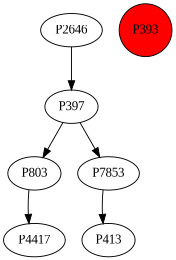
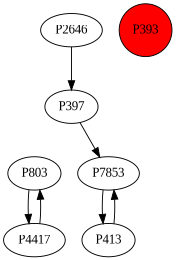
(55, 136) -> (41, 212)
none -> (115, 212)
